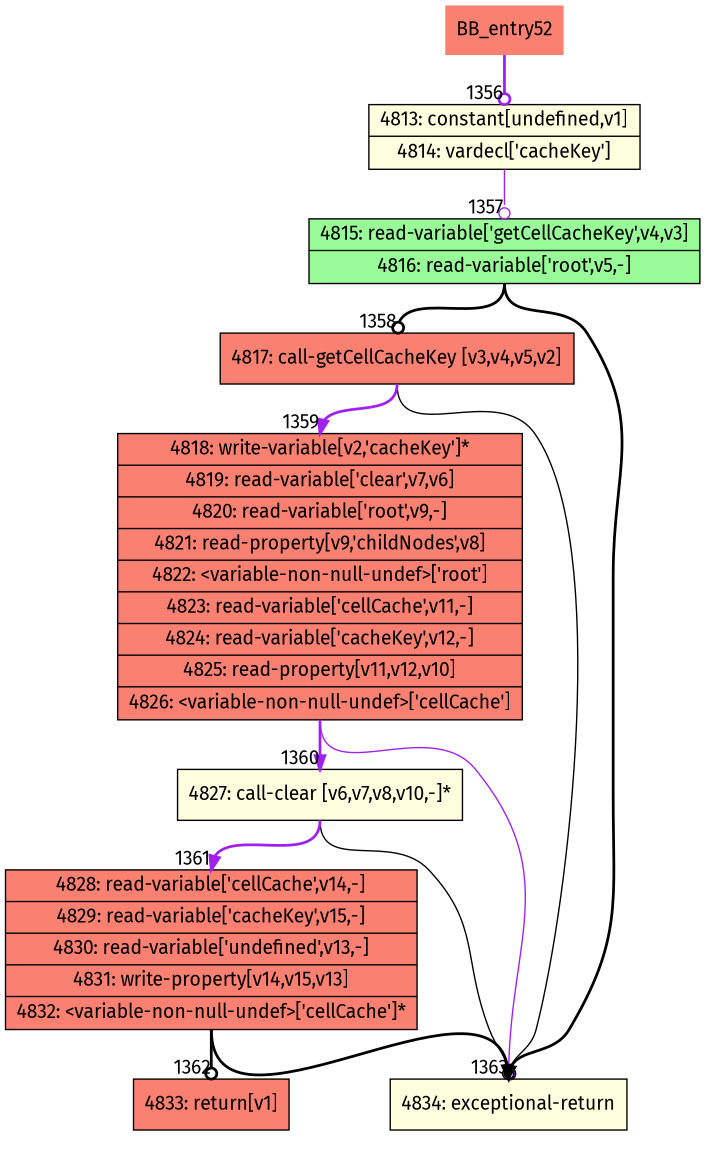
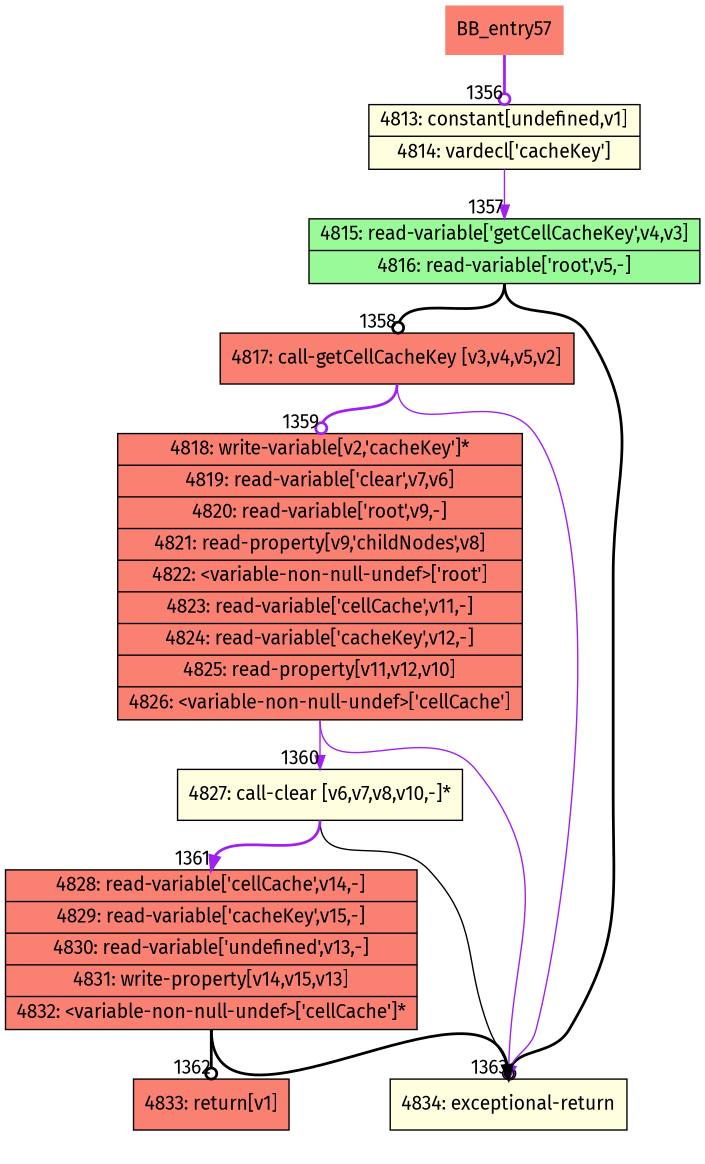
(504, 30) -> (504, 30)
(504, 187) -> (504, 187)
(364, 408) -> (364, 408)
(577, 671) -> (577, 671)
(320, 738) -> (320, 738)
